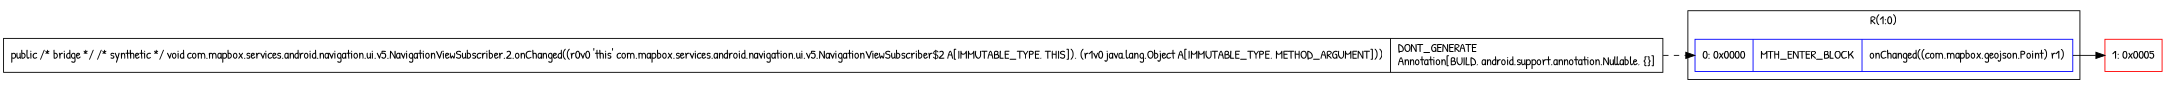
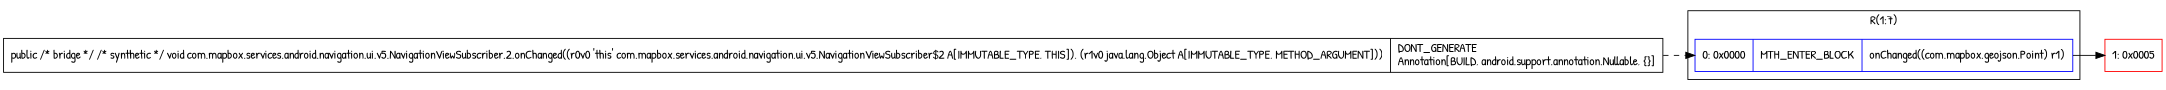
(1884, 21) -> (1884, 21)
